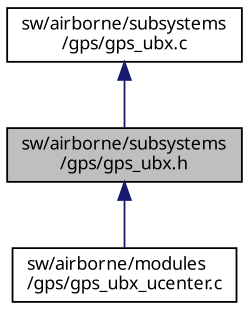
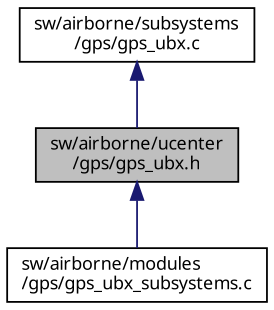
(125, 155) -> (137, 155)
(125, 275) -> (137, 275)
